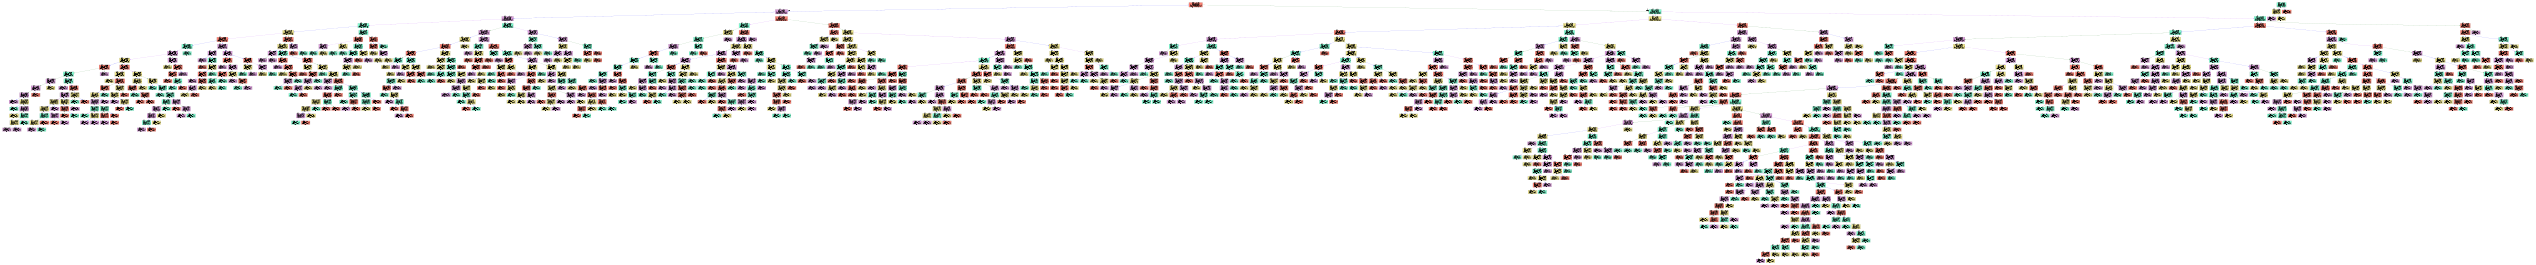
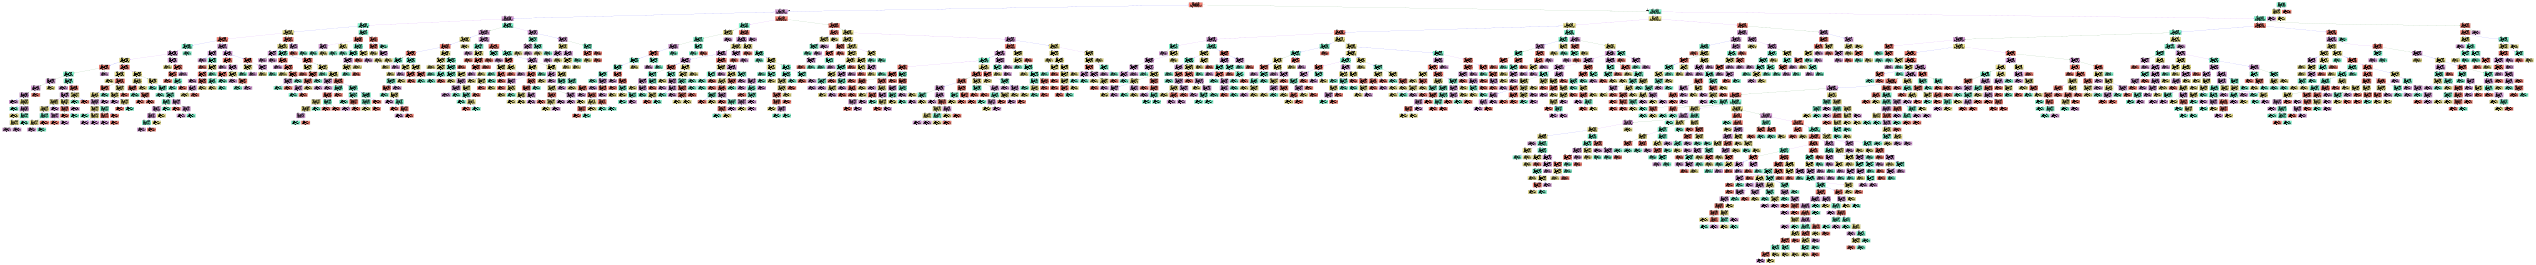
(1889, 46) -> (1889, 46)
(308, 81) -> (308, 81)
(872, 95) -> (872, 95)
(1723, 102) -> (1723, 102)
(95, 109) -> (95, 109)
(311, 116) -> none
(1827, 137) -> (1827, 137)
